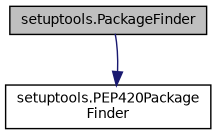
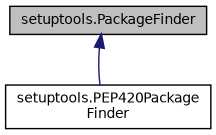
(117, 53) -> (99, 67)
